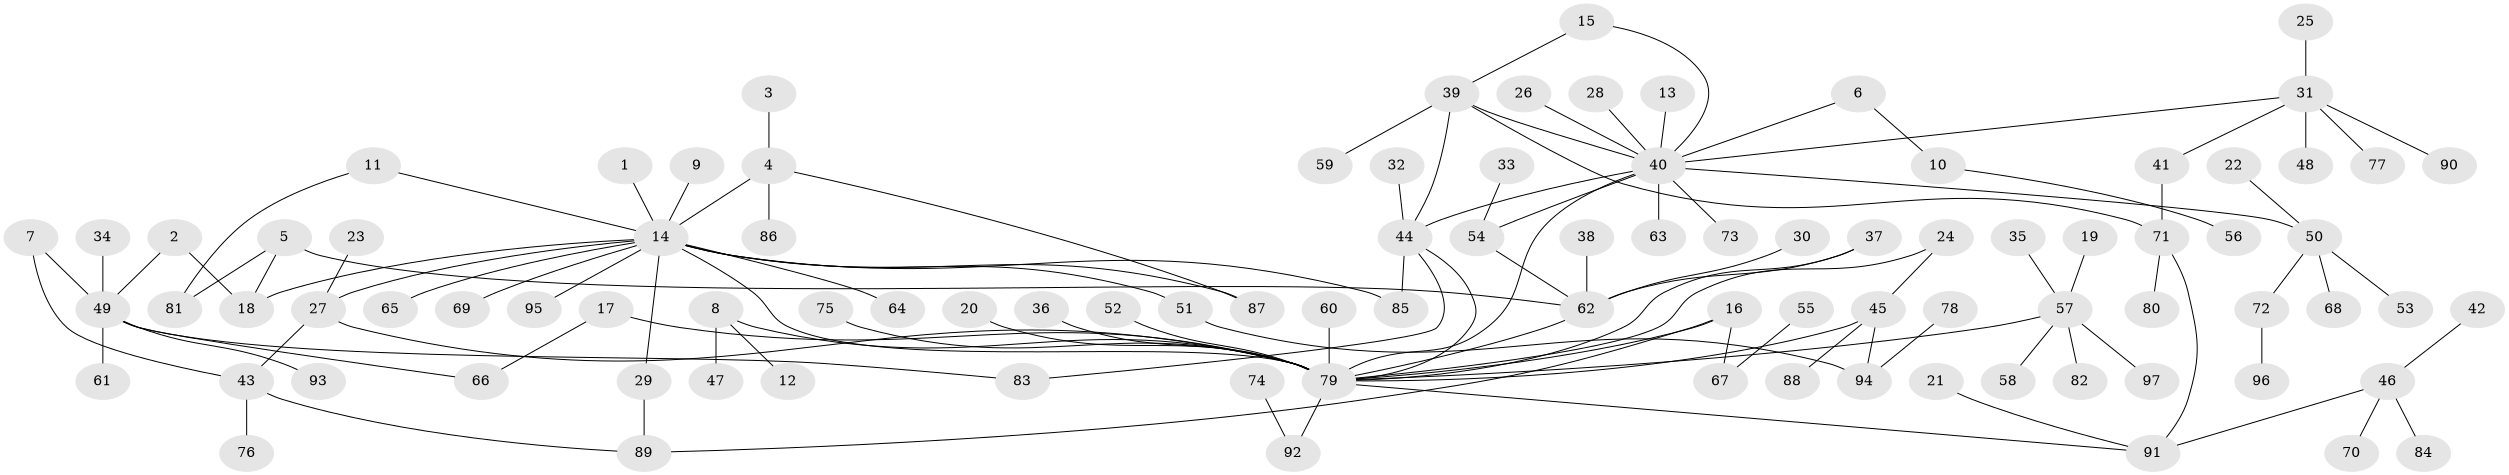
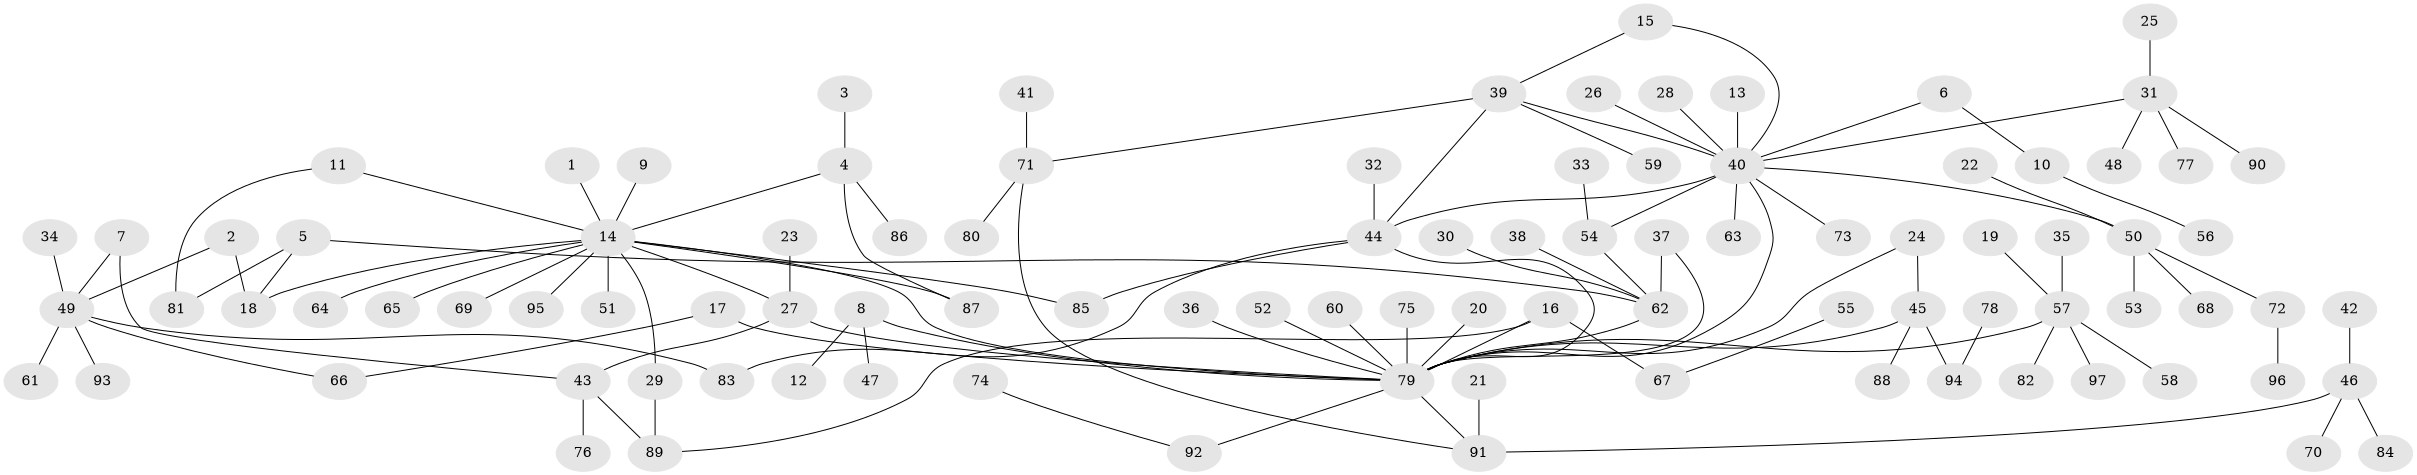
(2234, 130) -> none
(1525, 346) -> none
